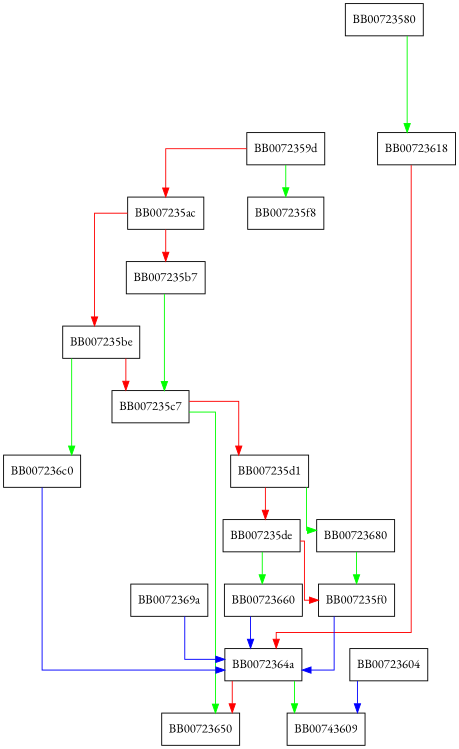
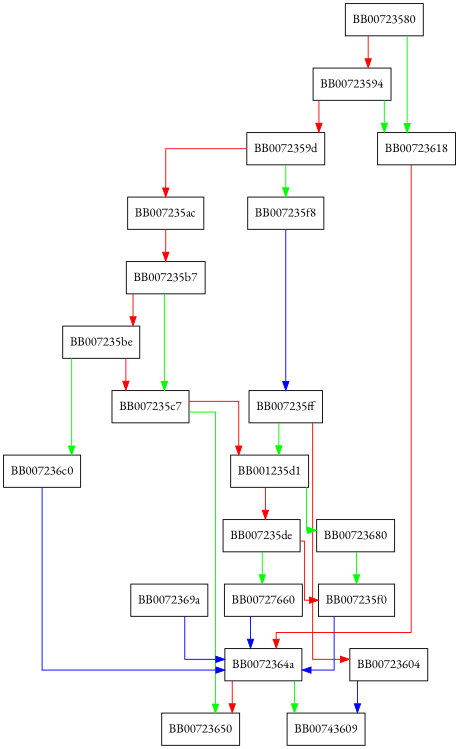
none -> (352, 84)
(95, 249) -> (133, 305)
none -> (286, 407)
(270, 471) -> (270, 471)
(263, 600) -> (263, 600)
